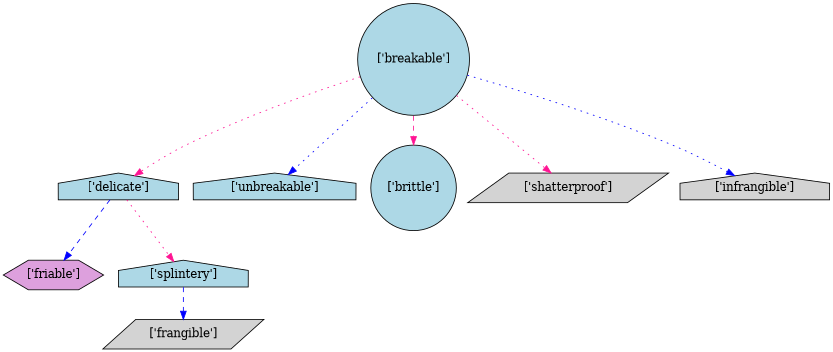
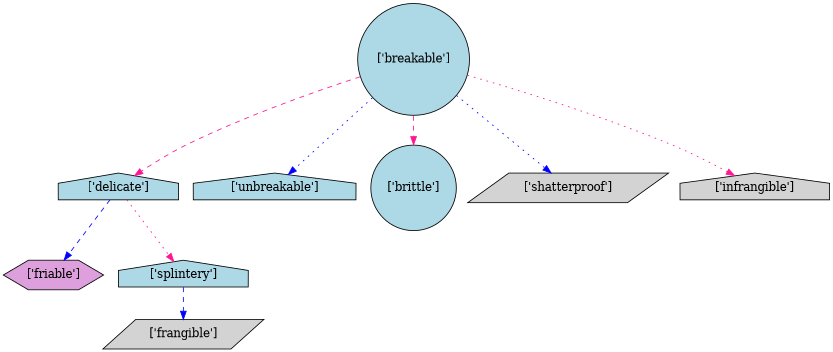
(600, 117) -> (600, 117)
(248, 118) -> (248, 118)
(501, 132) -> (501, 132)
